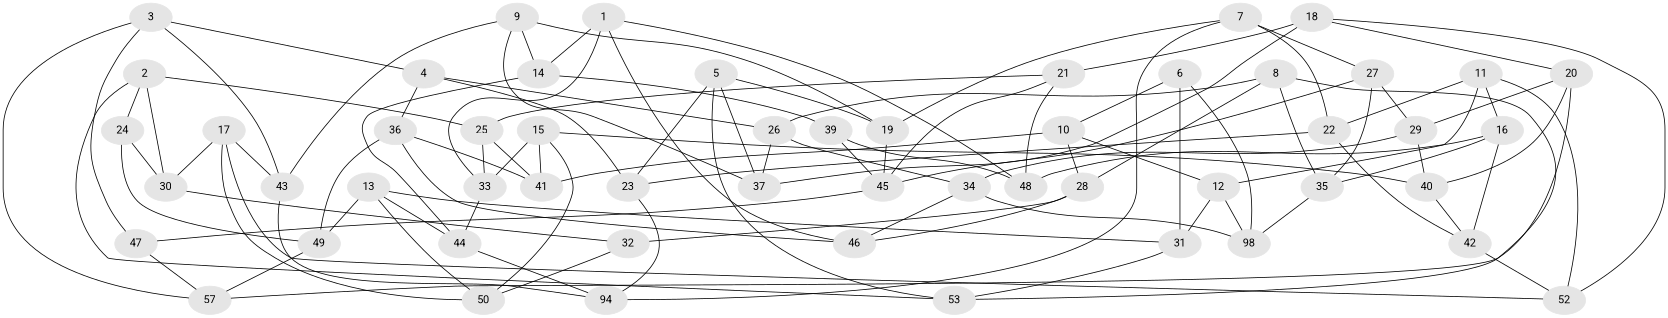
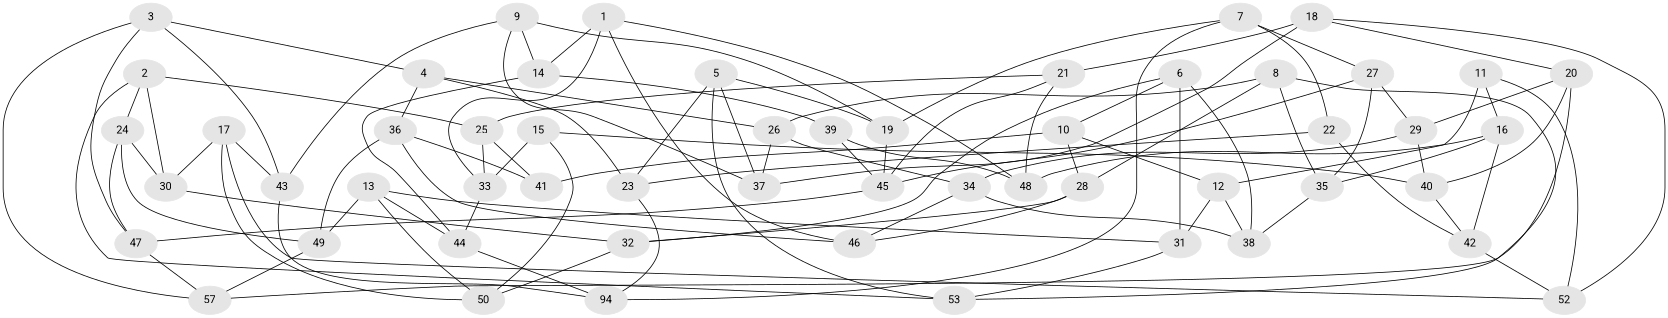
(1405, 102) -> none
(540, 159) -> none
none -> (110, 189)
none -> (918, 197)
(1249, 244) -> (1249, 244)
